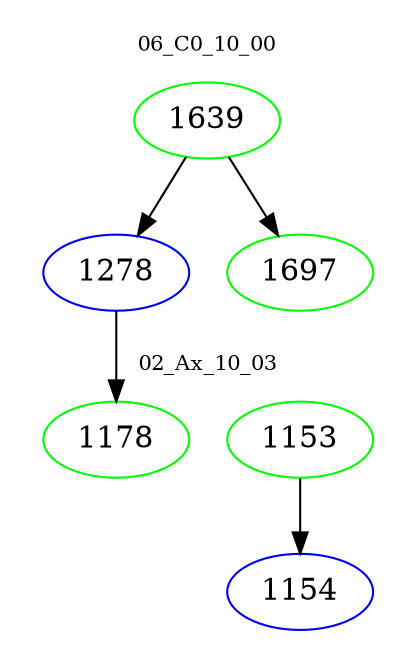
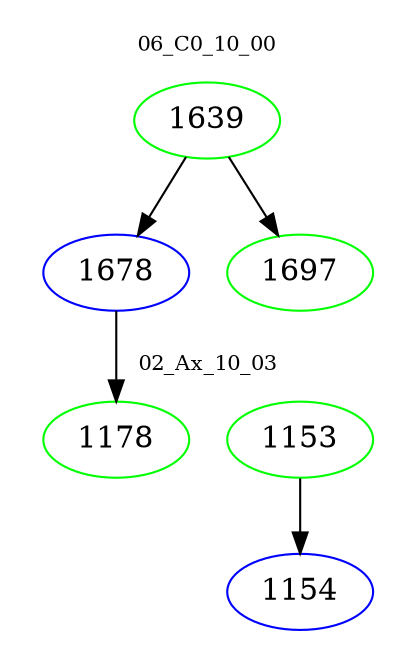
(116, 273) -> (116, 273)
